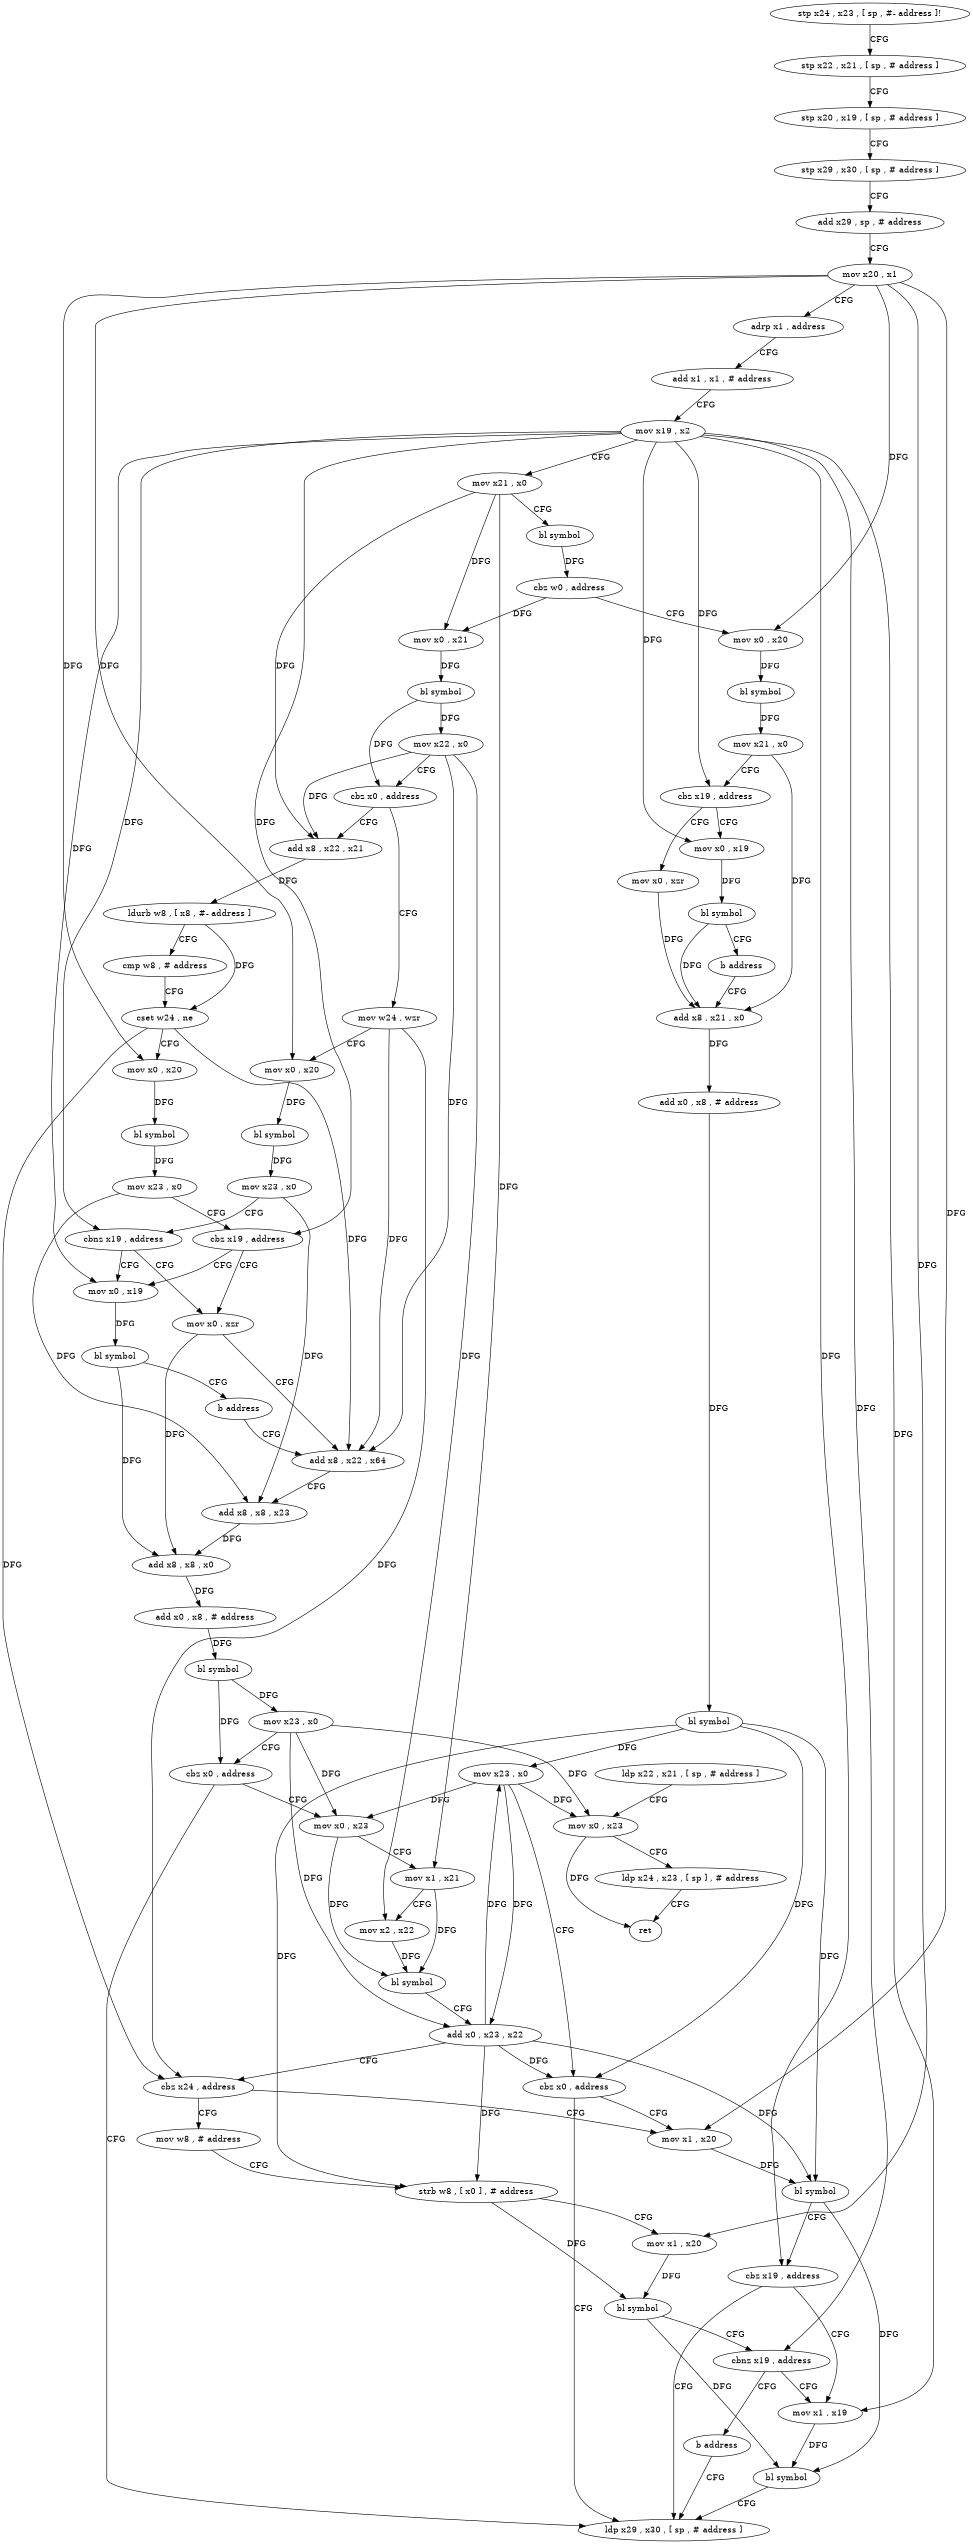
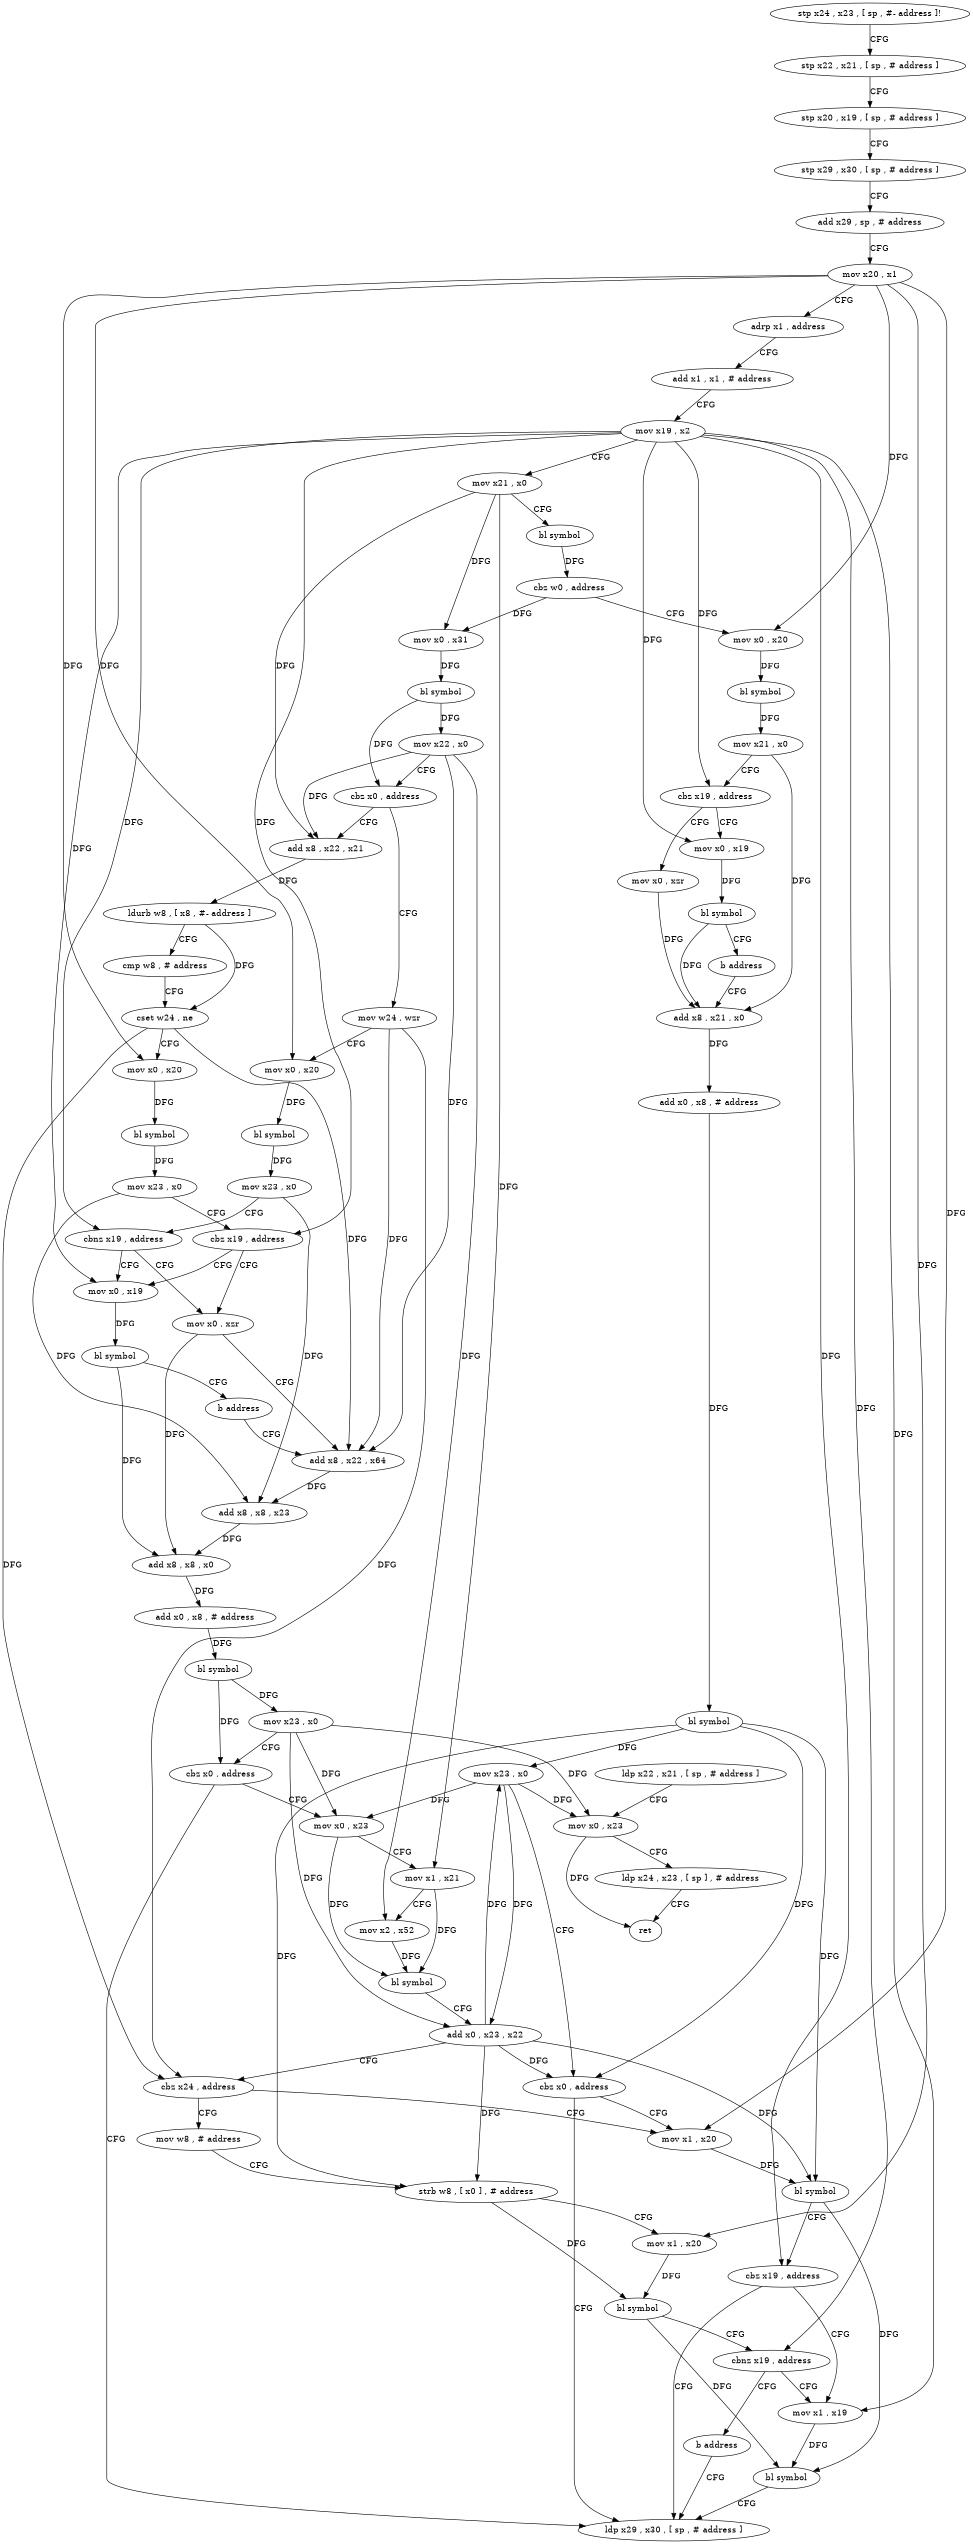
(441, 640) -> (441, 640)
(317, 1487) -> (317, 1487)
(387, 1931) -> (387, 1931)
